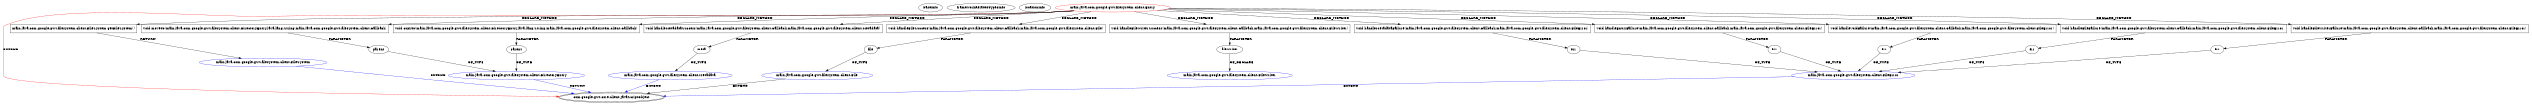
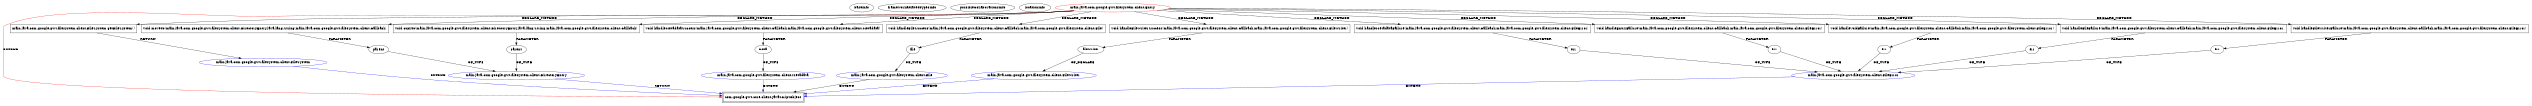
none -> (983, 8)
none -> (900, 86)
(612, 97) -> (763, 97)
